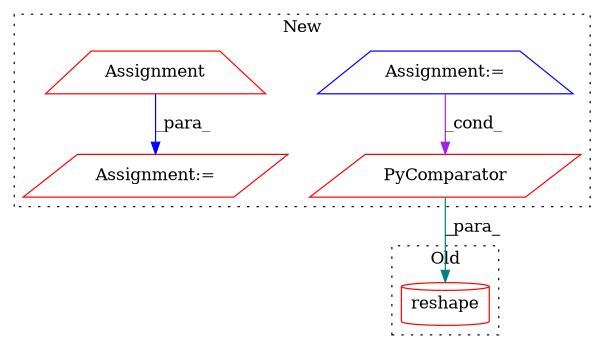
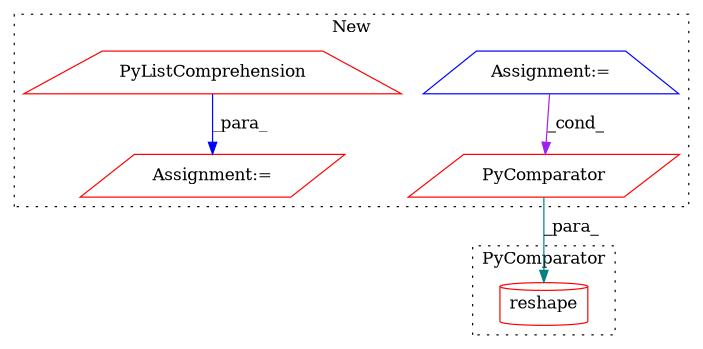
(156, 72) -> (213, 72)
(445, 259) -> (544, 259)
